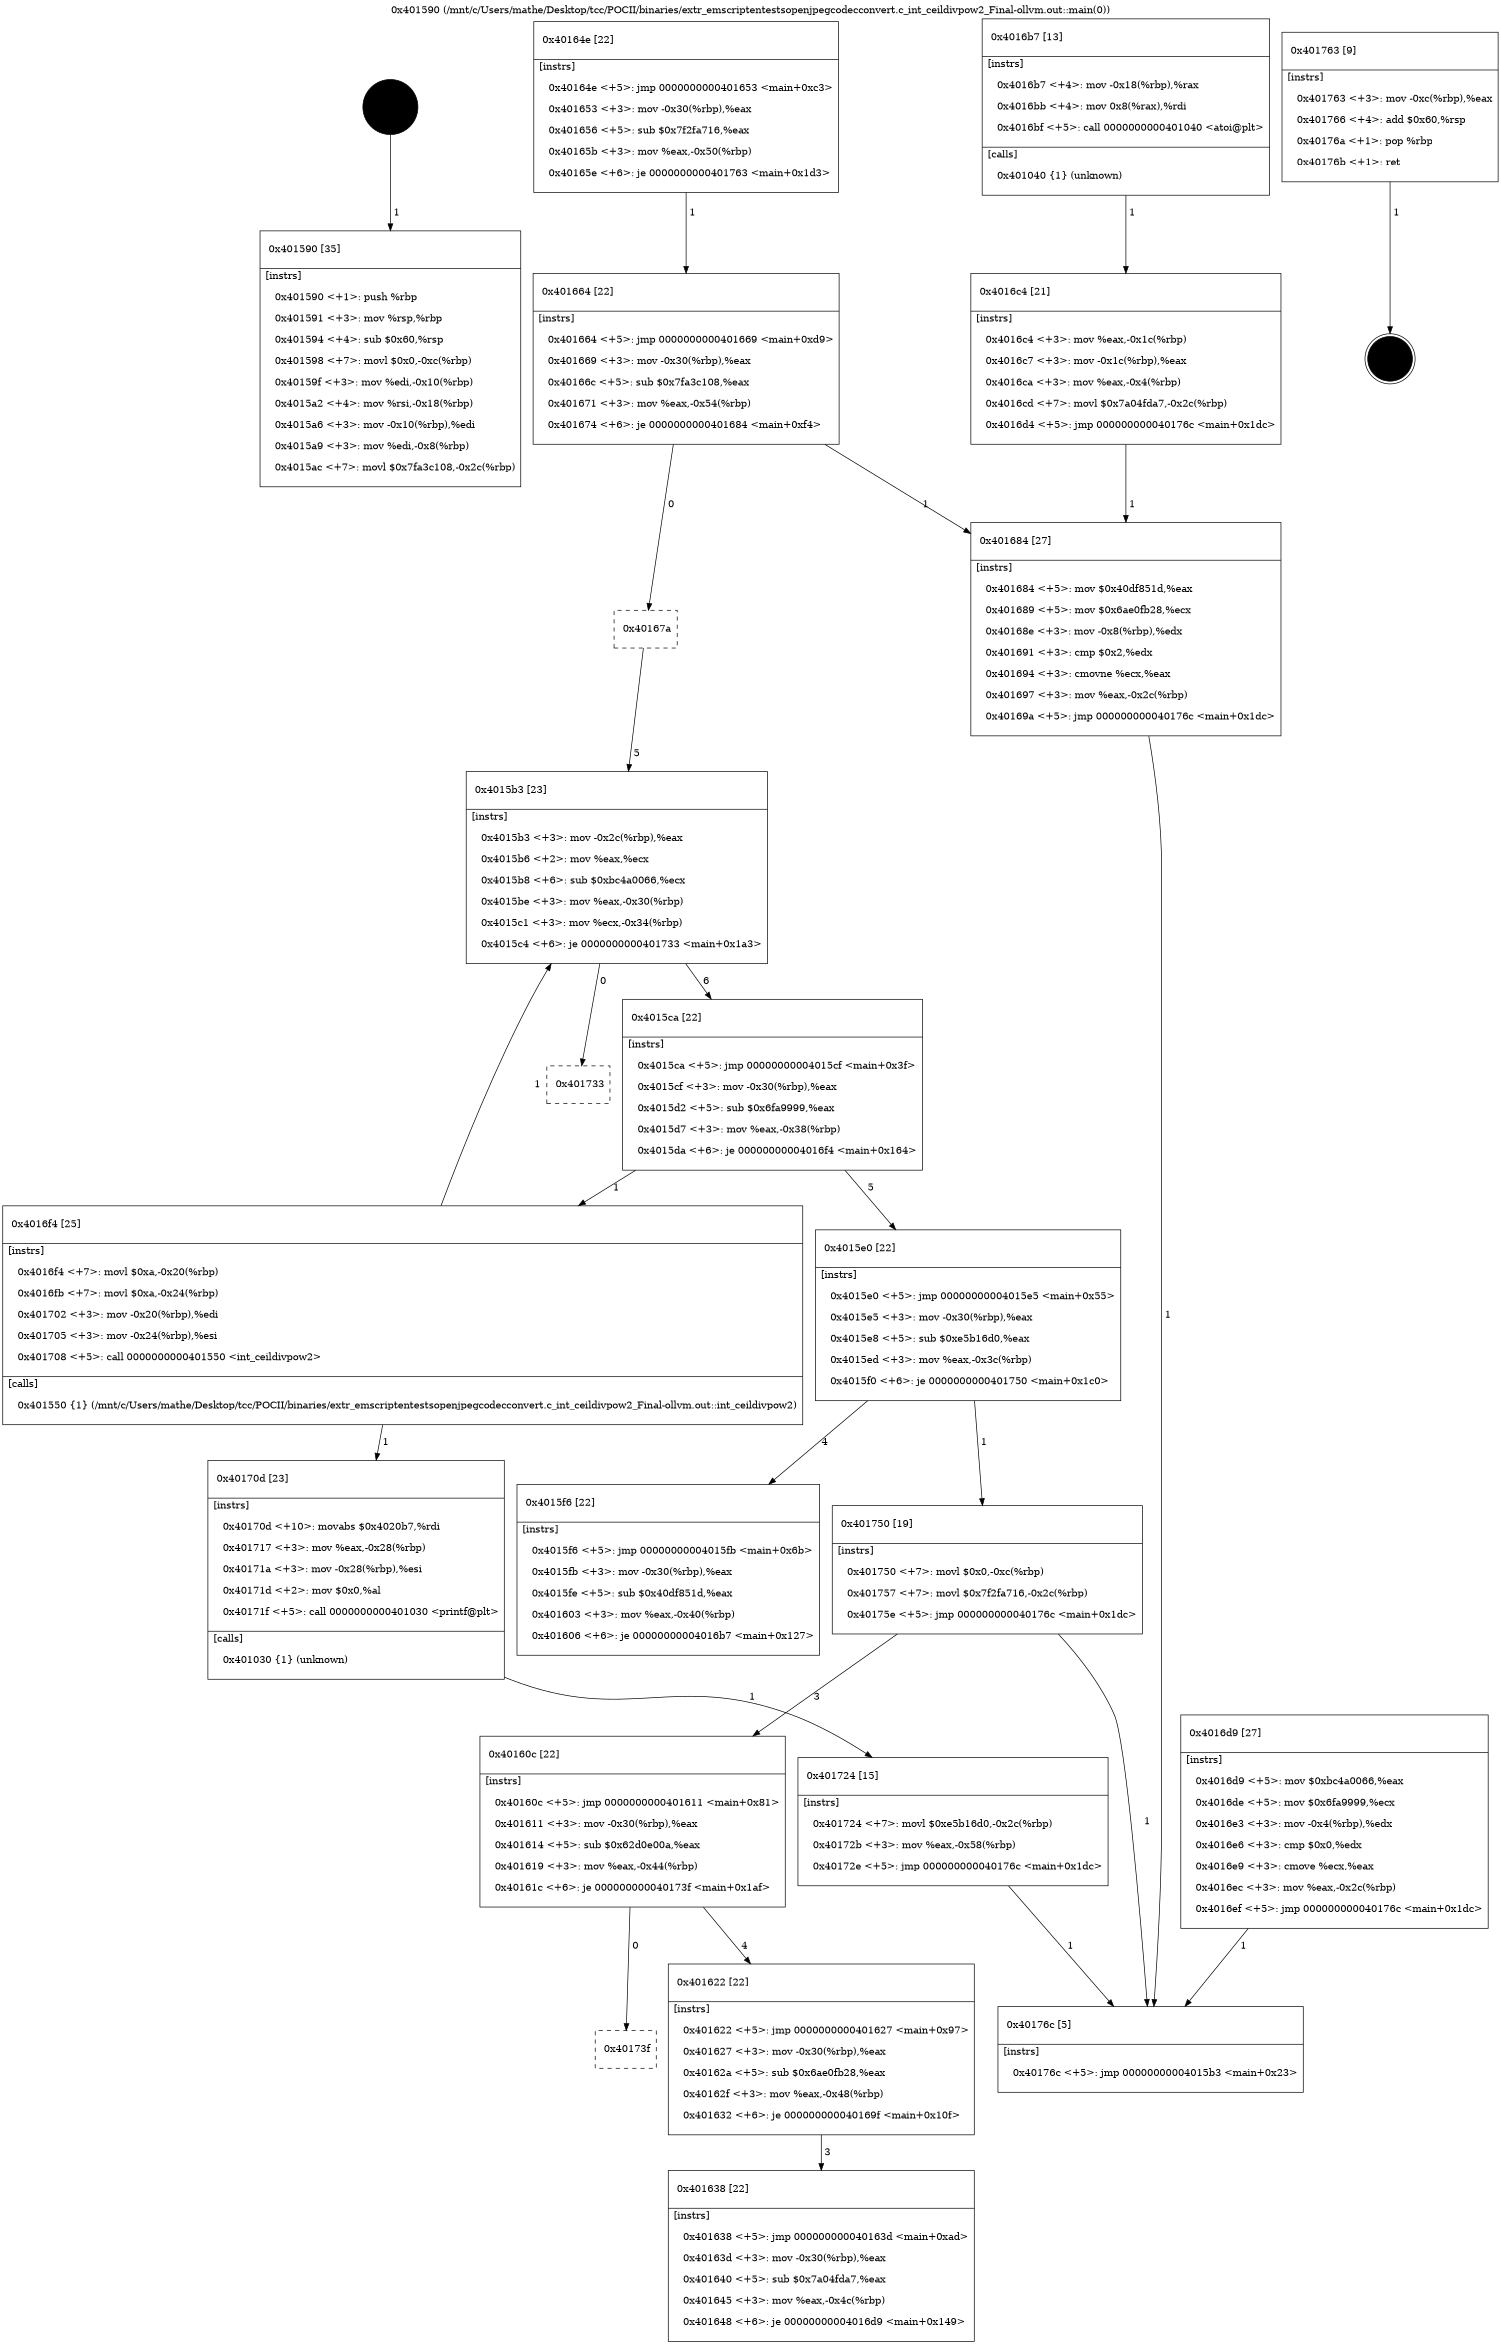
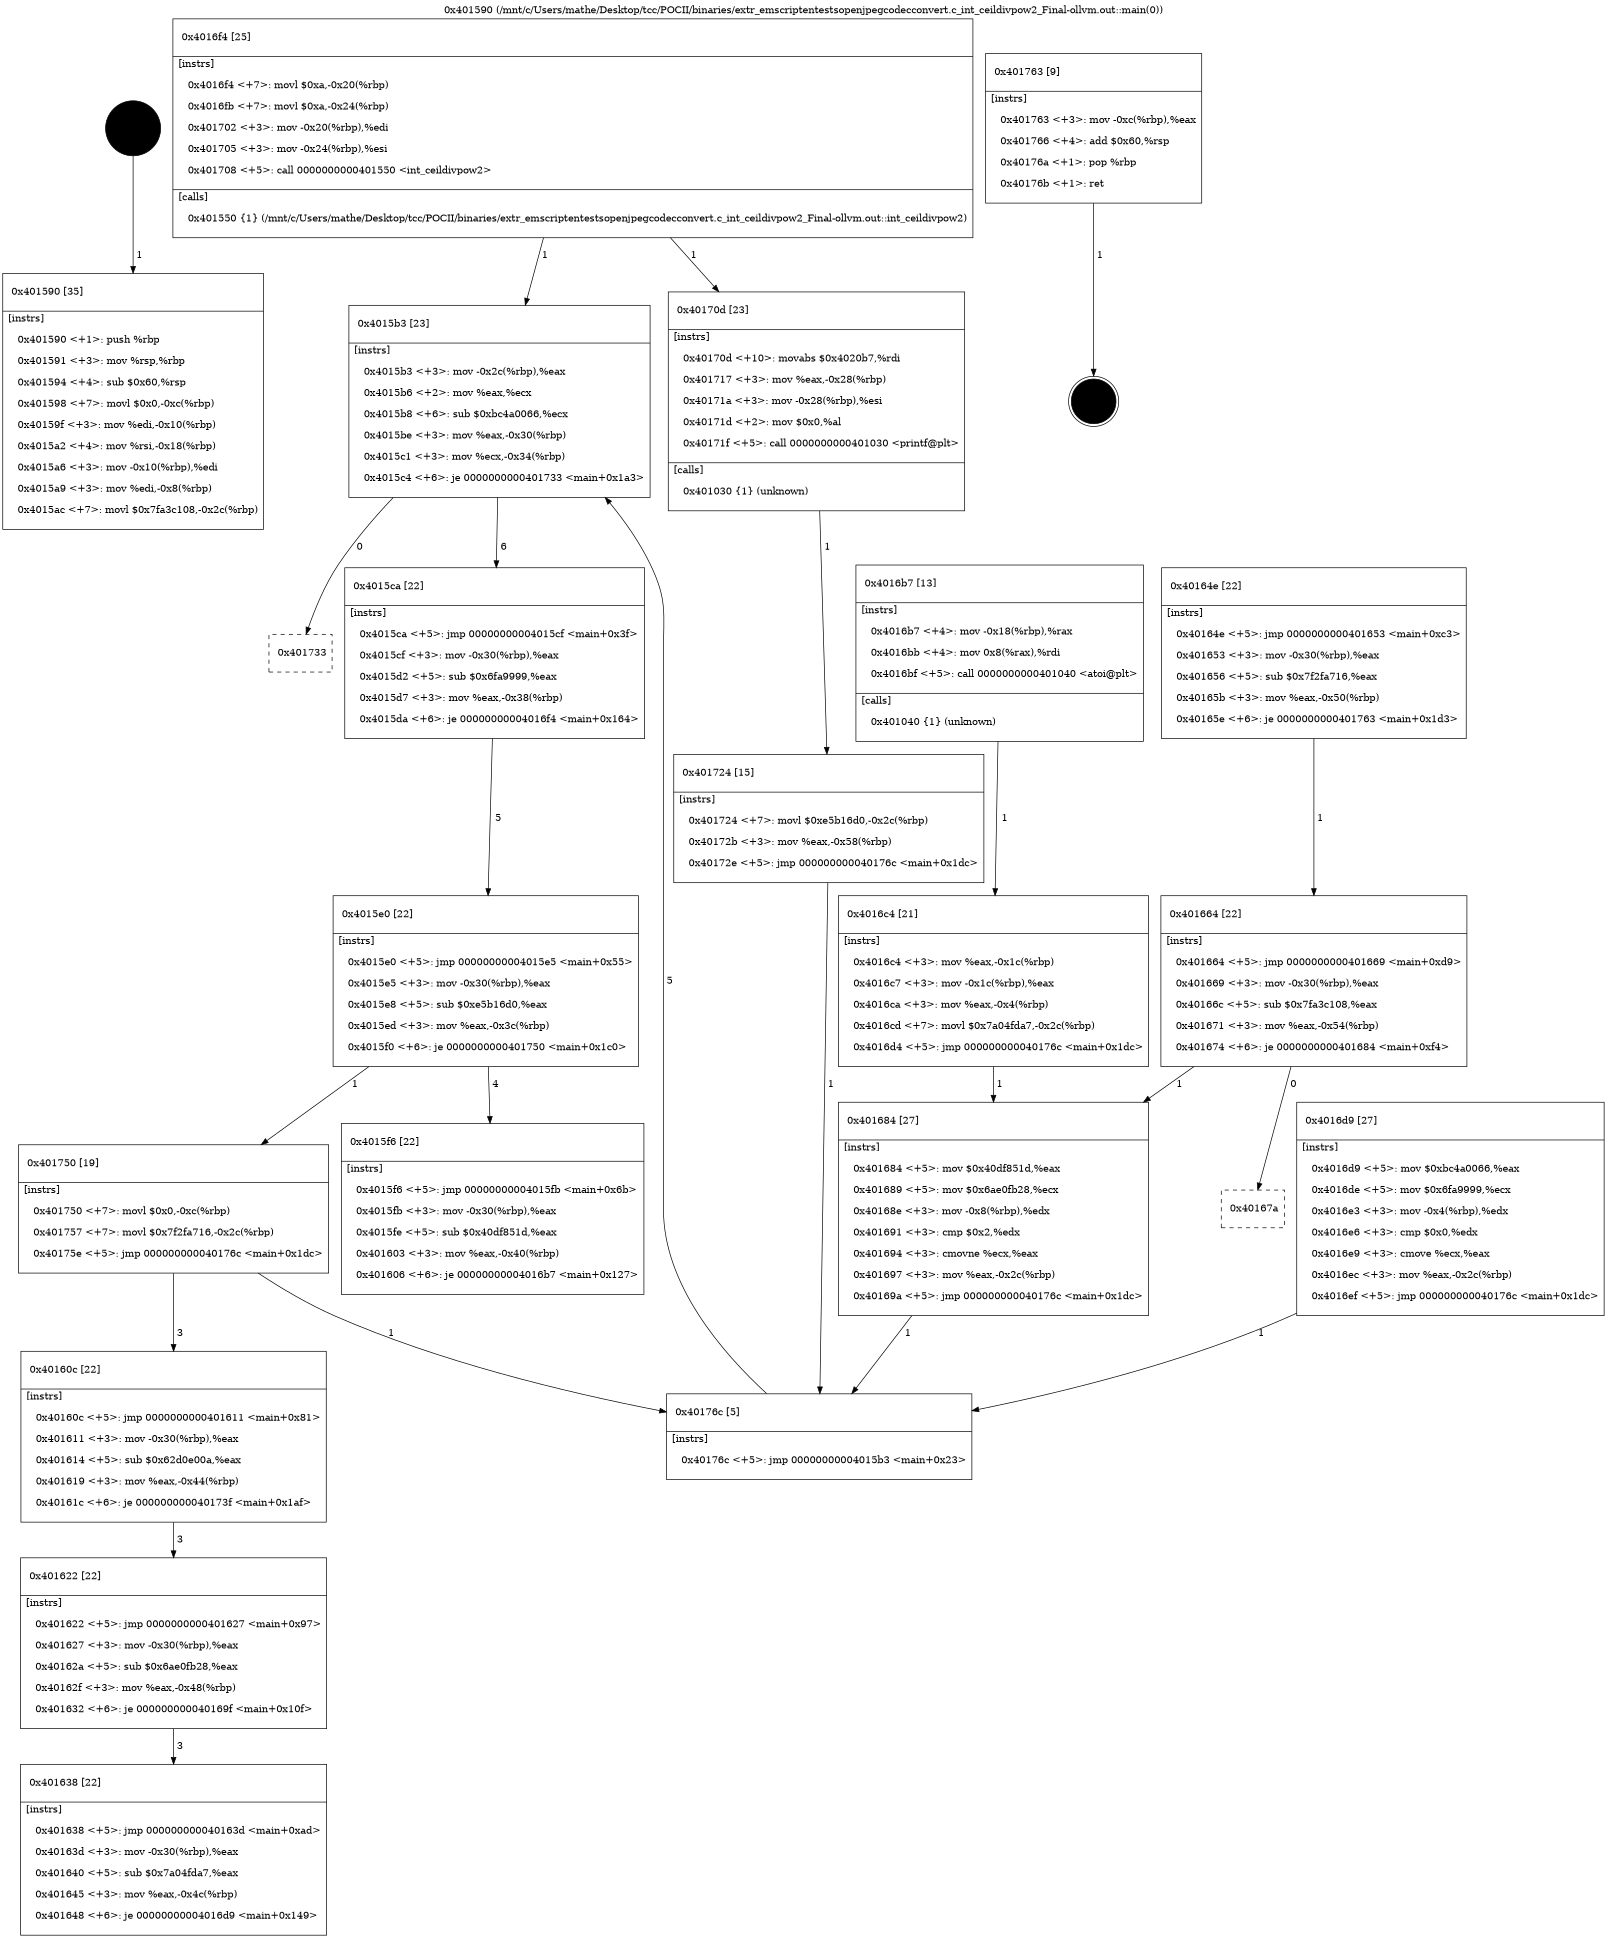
(636, 706) -> (663, 957)
(610, 1186) -> none
(743, 1946) -> (178, 1540)
(626, 2049) -> none
